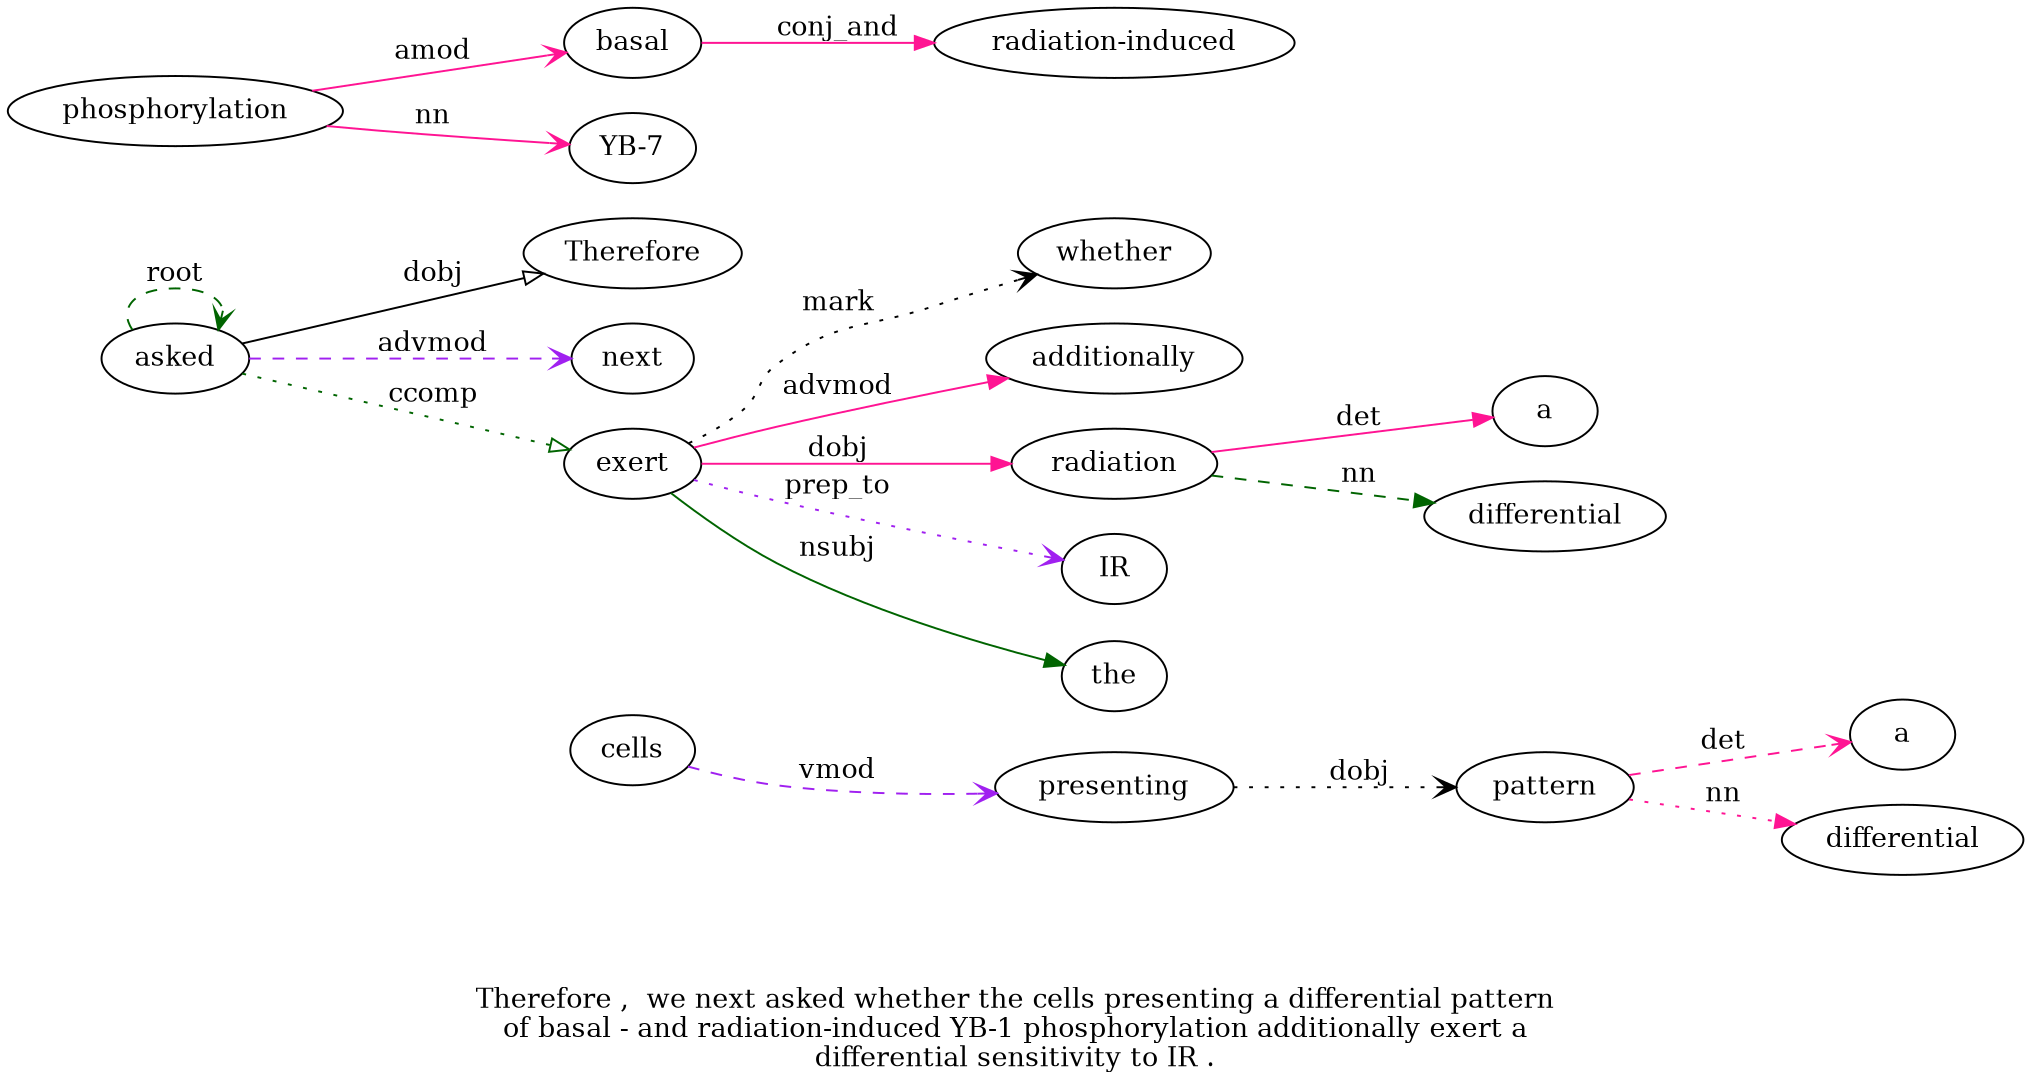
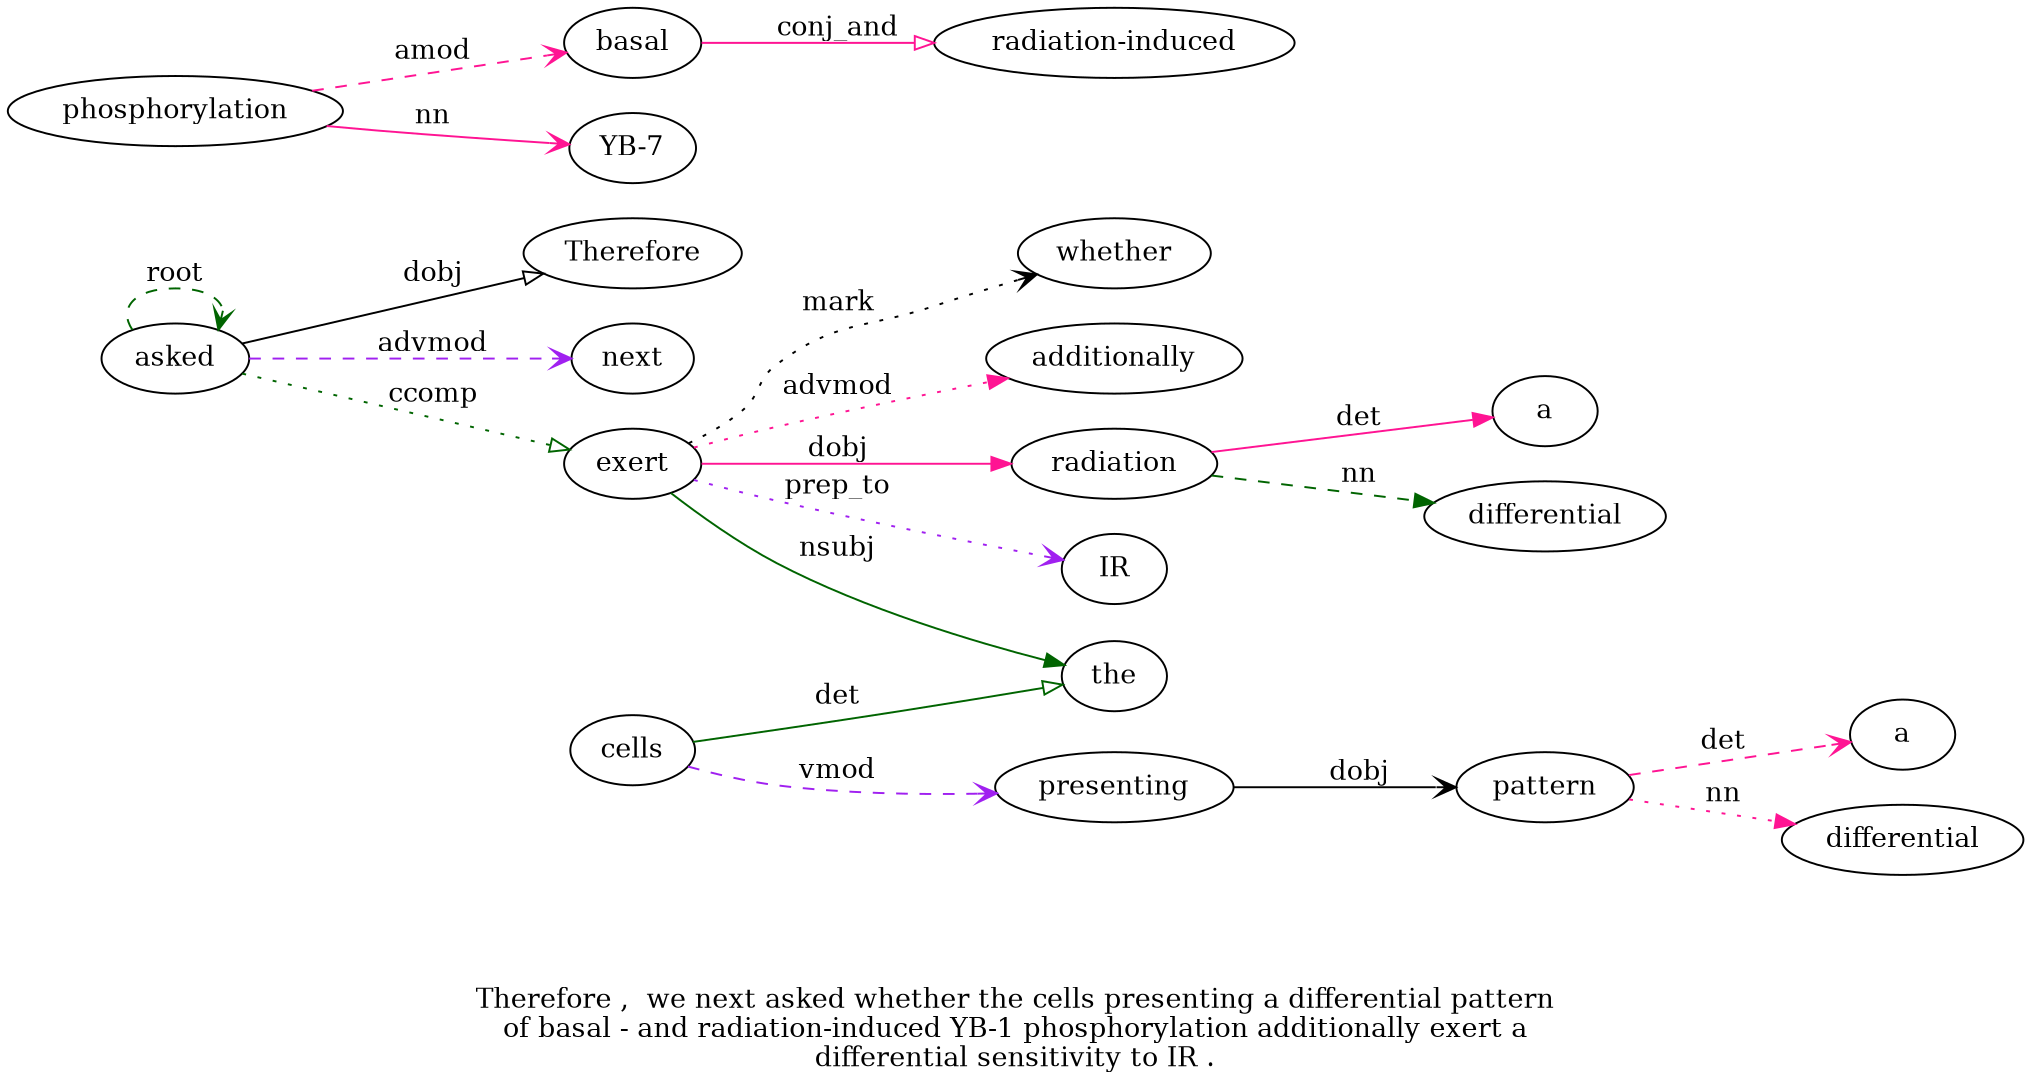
(808, 43) -> (808, 43)
(430, 73) -> (430, 73)
(841, 412) -> (841, 412)
none -> (868, 716)
(1335, 787) -> (1335, 787)
